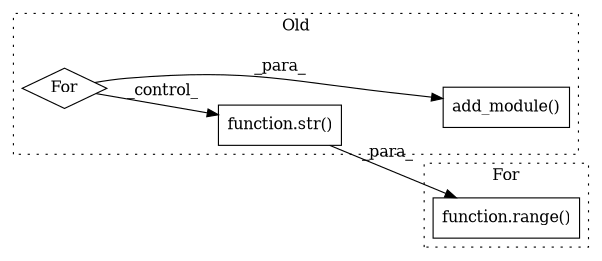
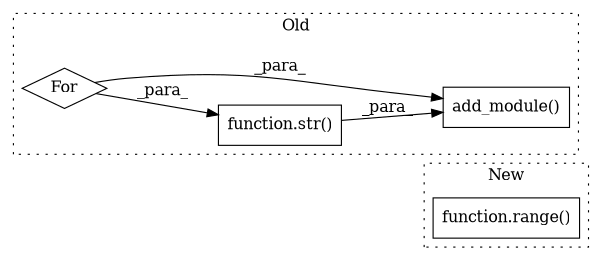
(163, 91) -> (163, 91)
(388, 169) -> (387, 117)
(506, 176) -> (506, 176)
